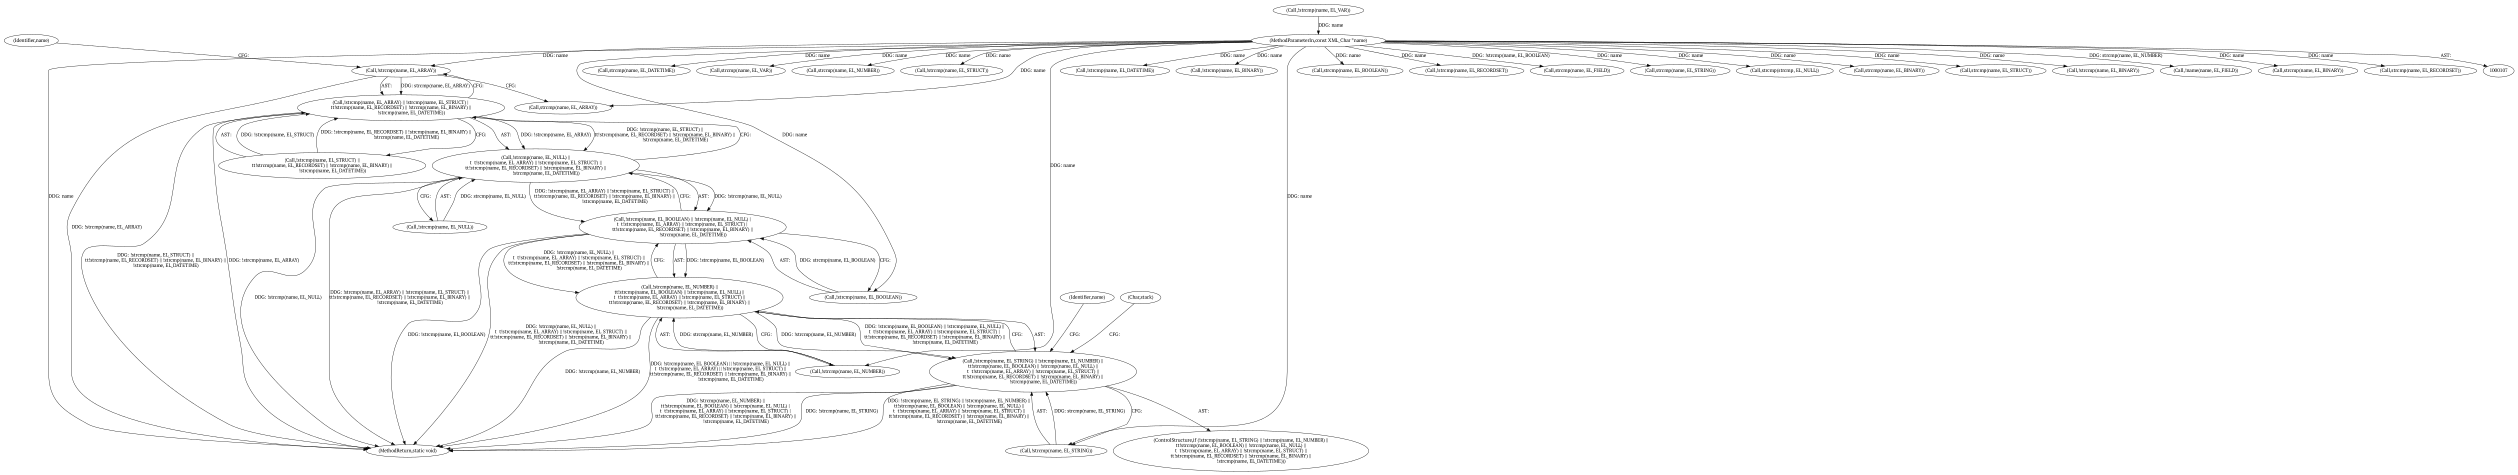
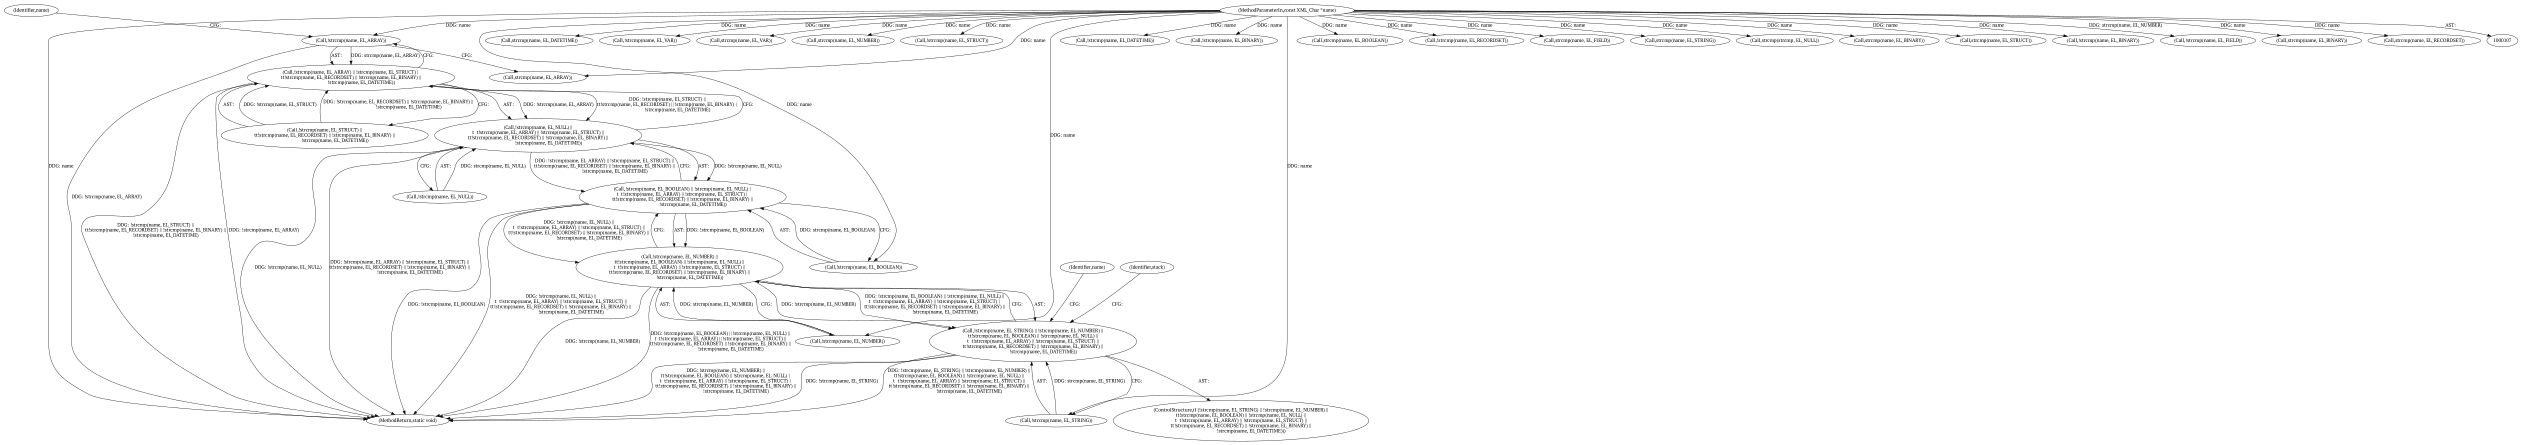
(1318, 24) -> (882, 19)
(1511, 56) -> (1480, 26)
(2206, 71) -> (2208, 41)
(1141, 298) -> (1147, 267)
